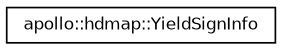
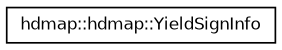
(141, 25) -> (141, 25)
